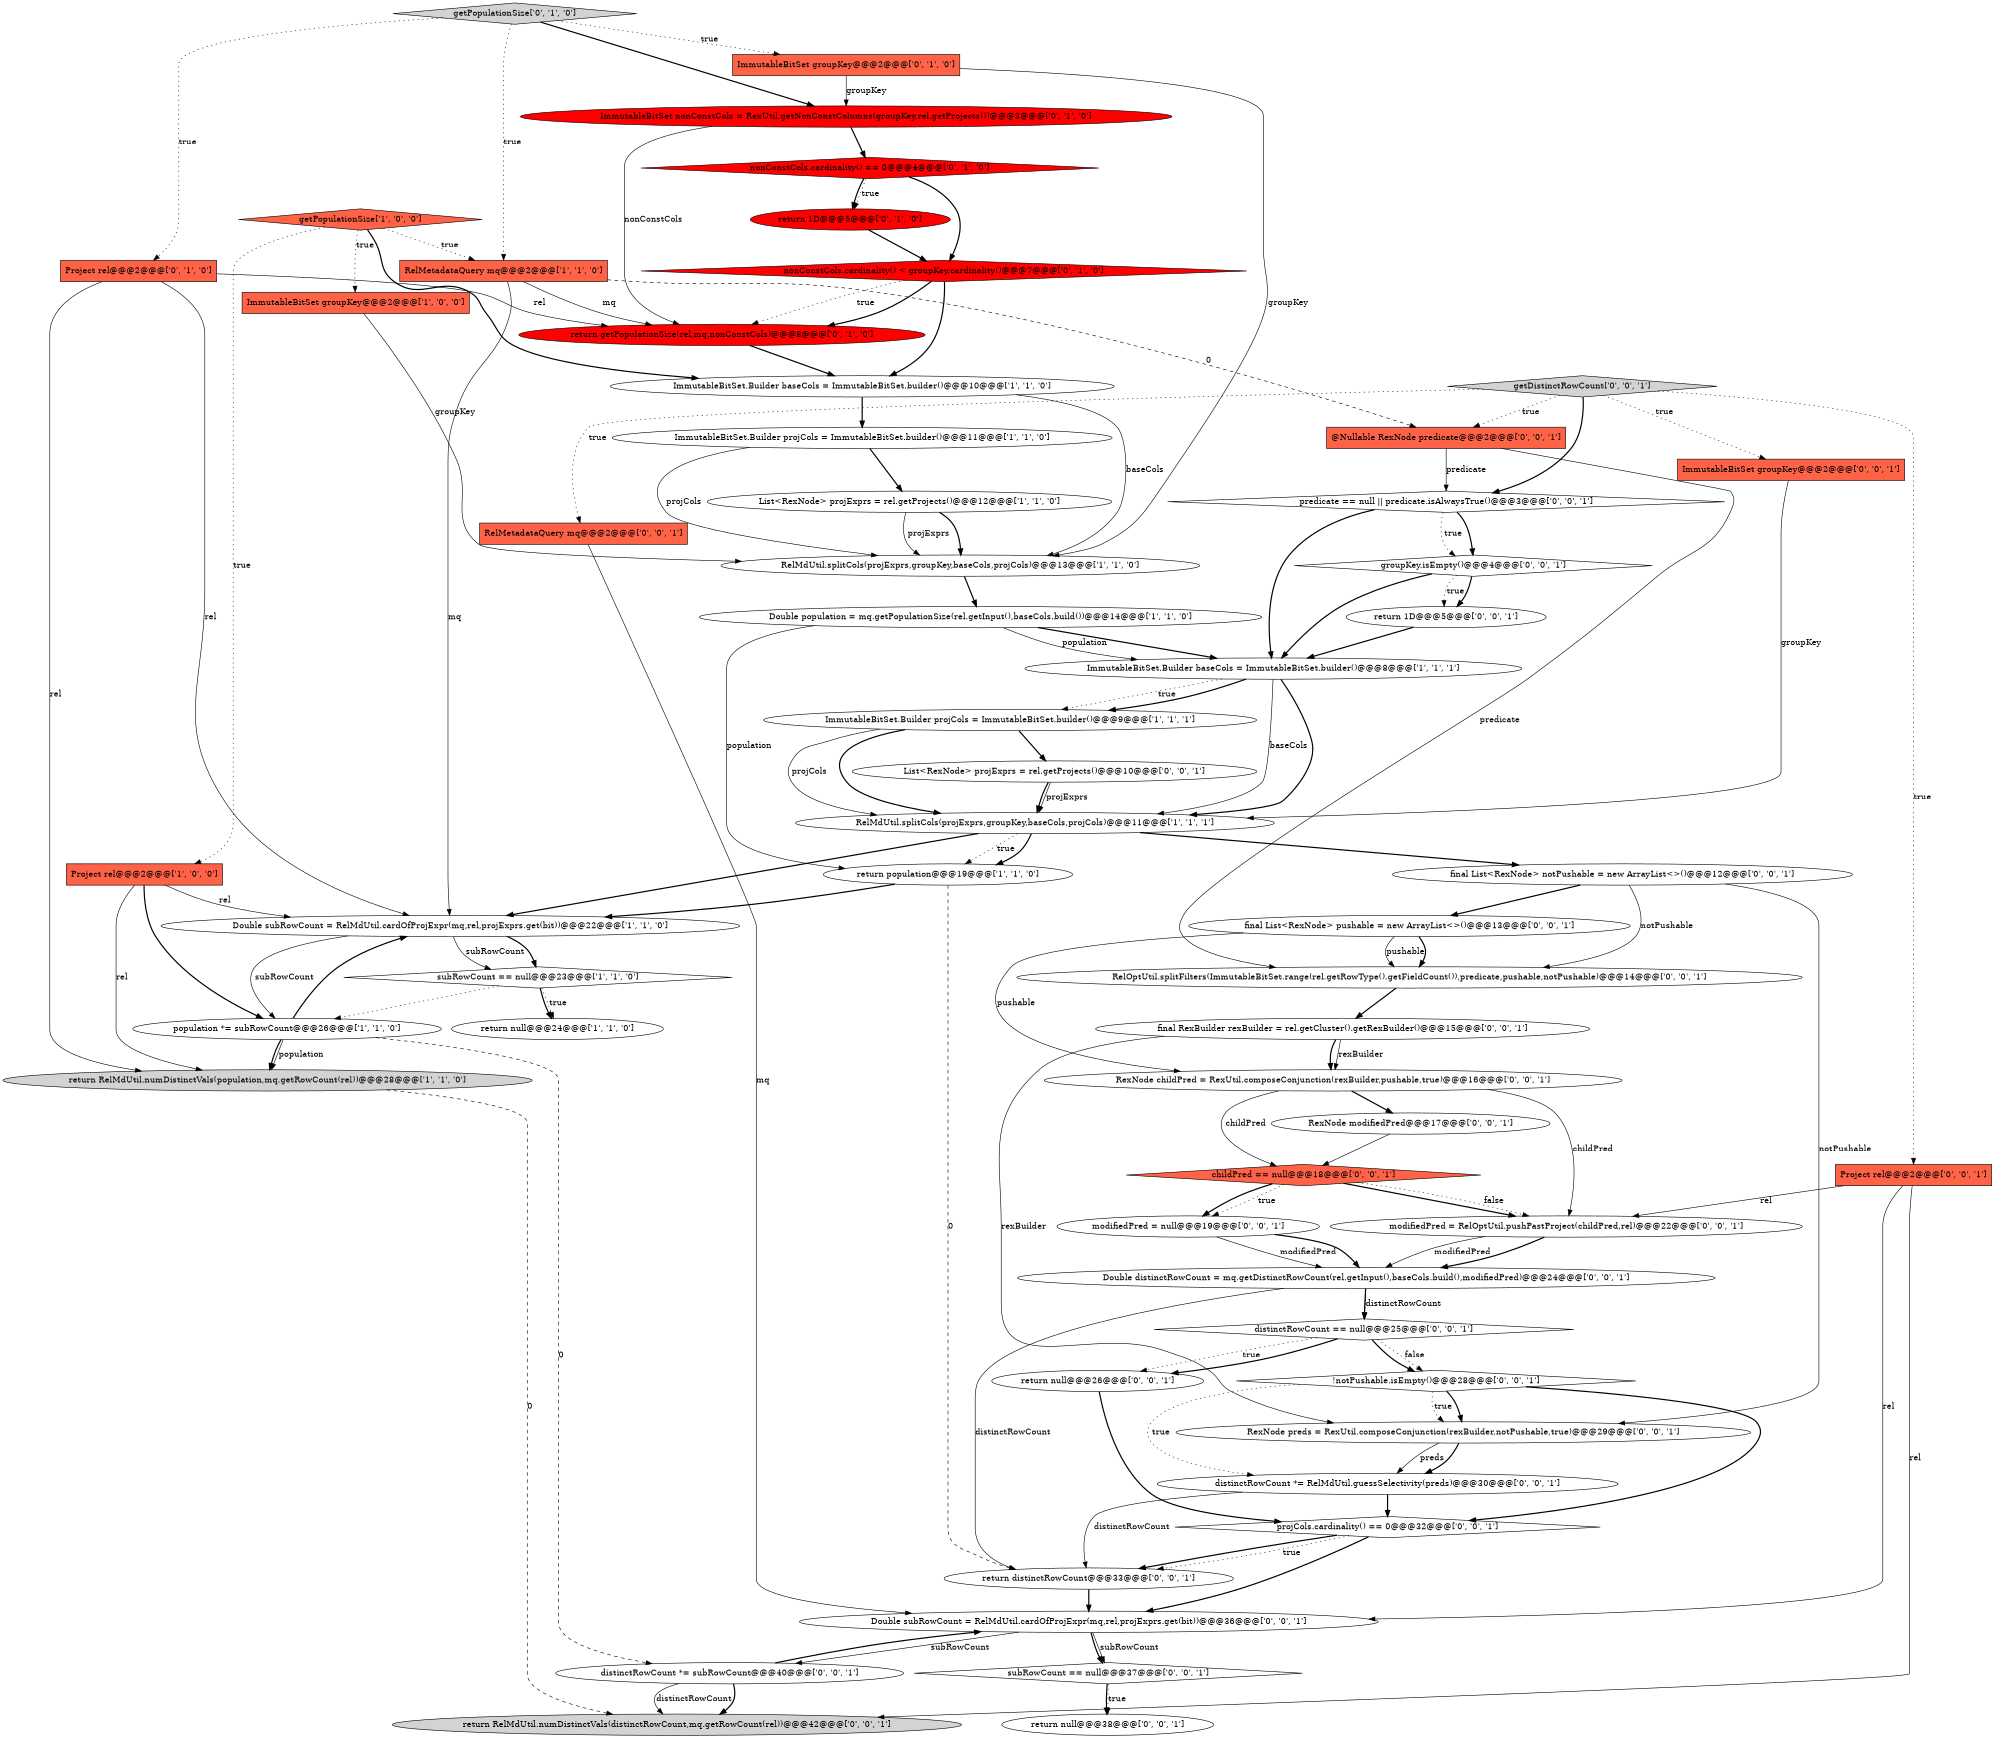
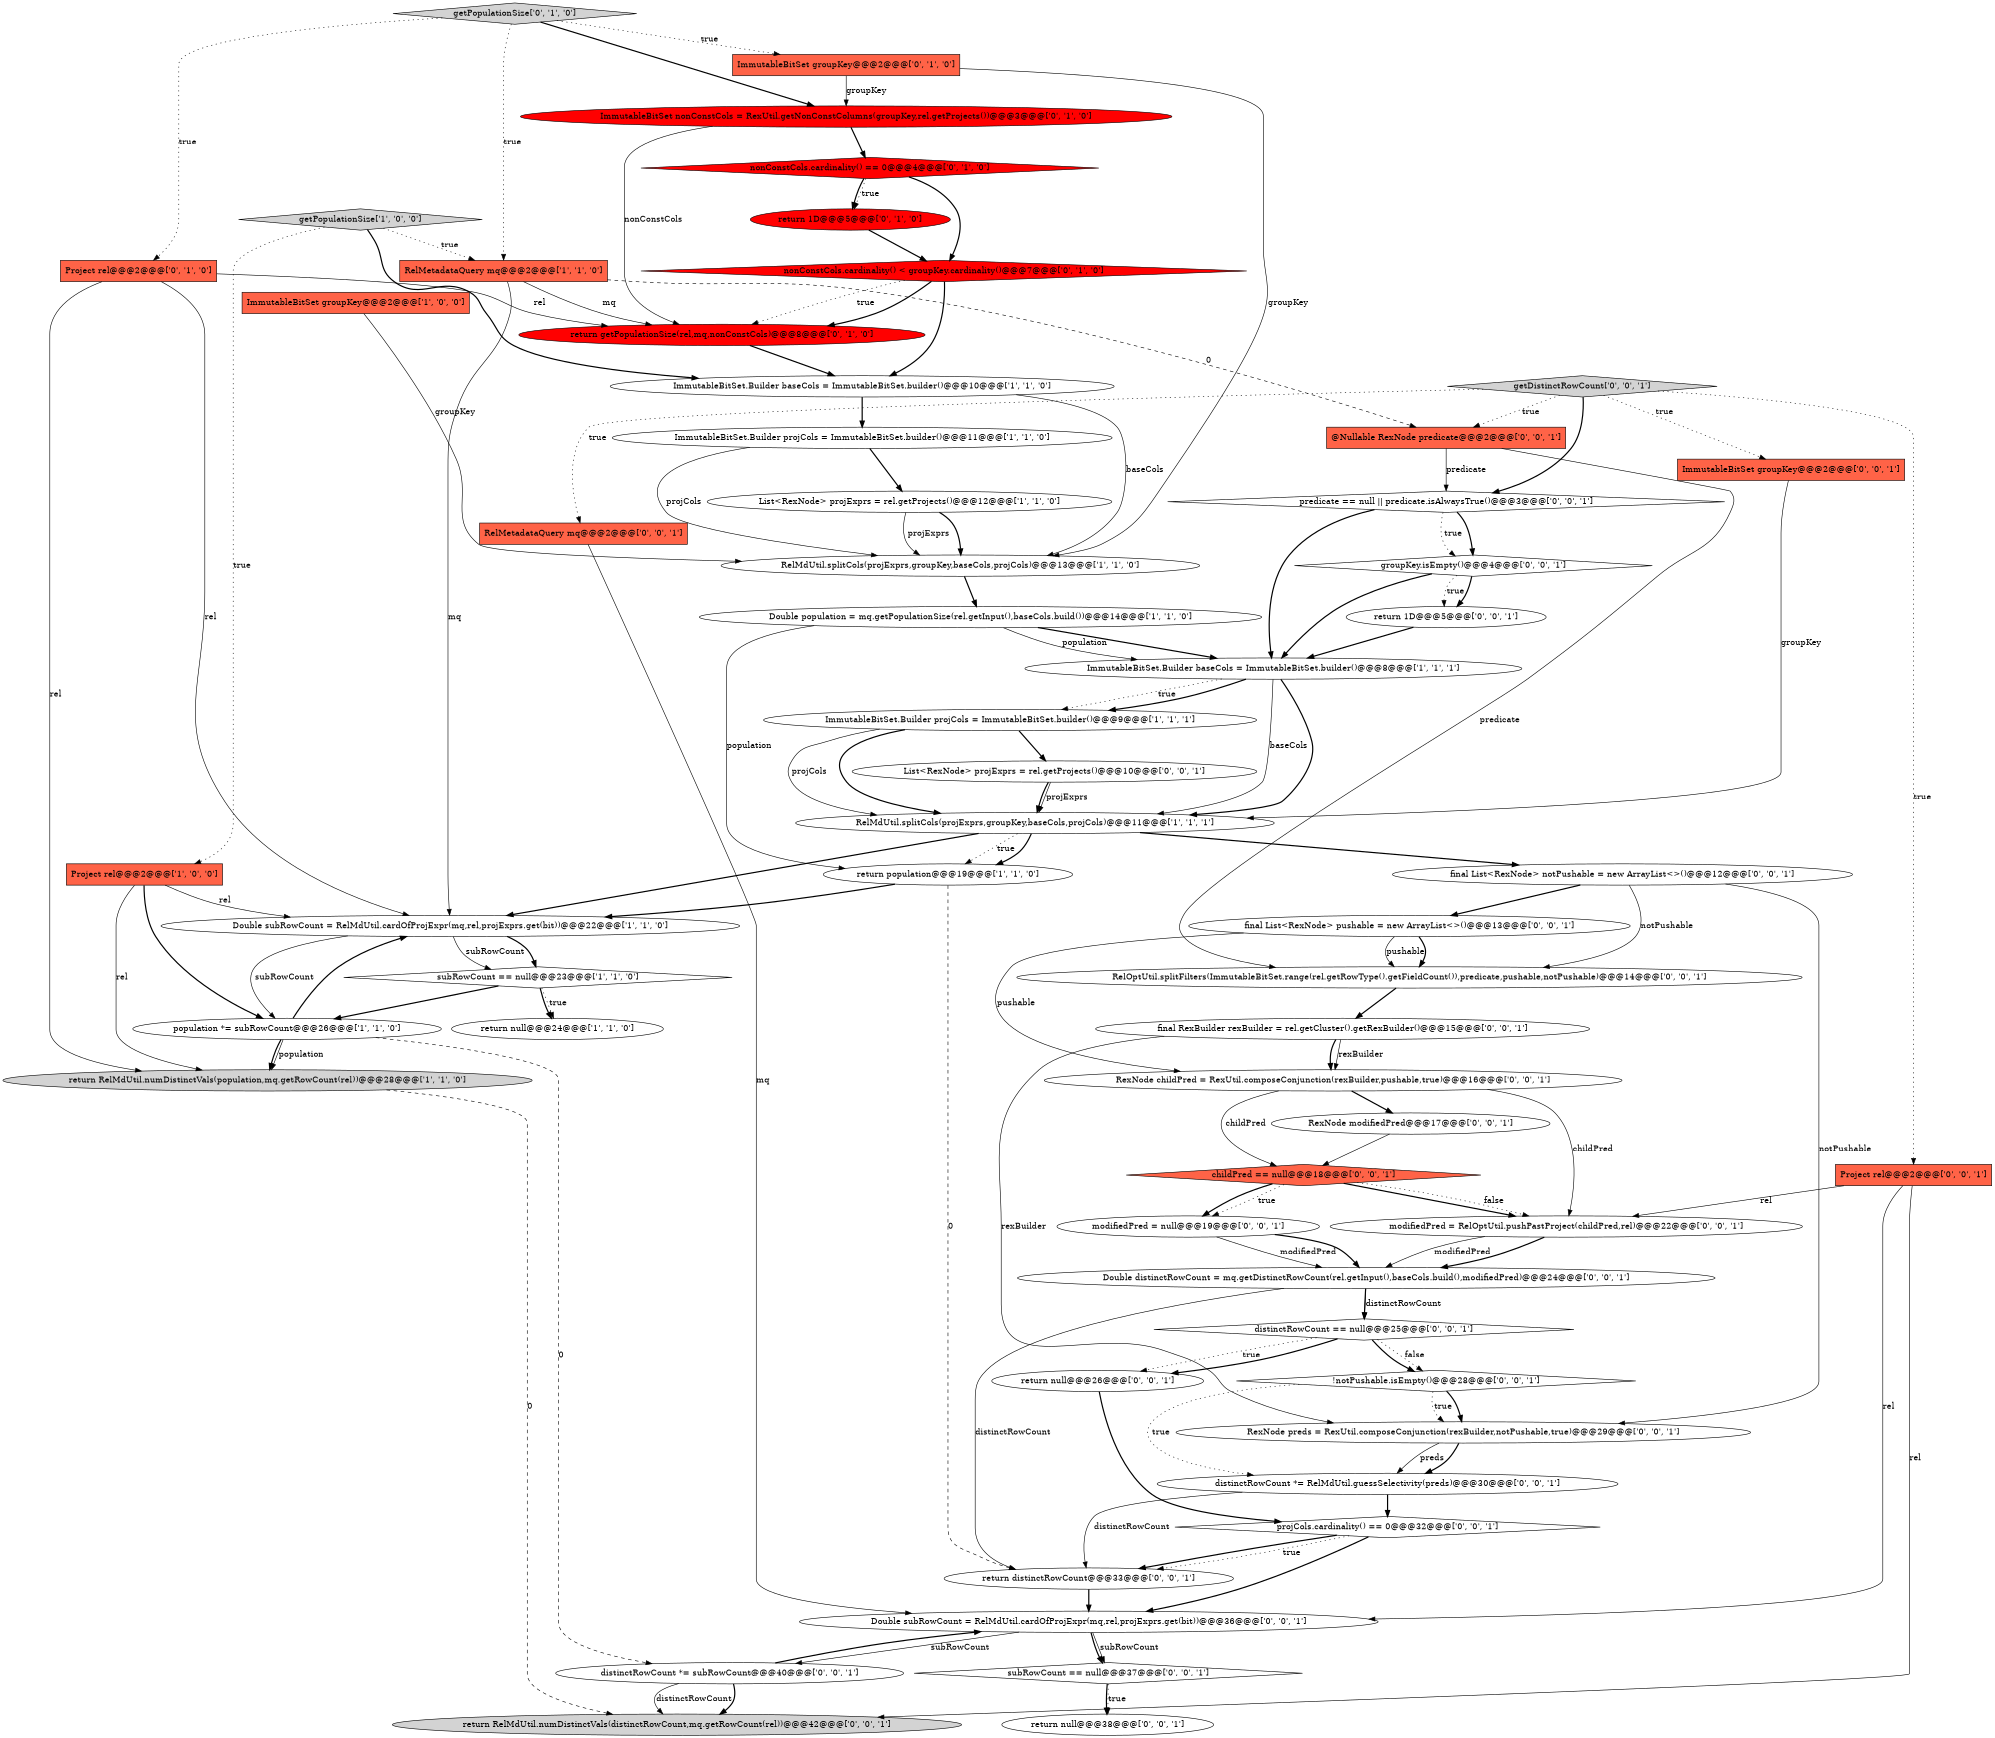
(360, 220) -> (360, 220)
(355, 258) -> none
(420, 1002) -> (420, 1002)
(1742, 1456) -> none
